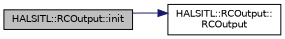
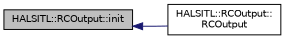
(145, 13) -> (155, 26)
